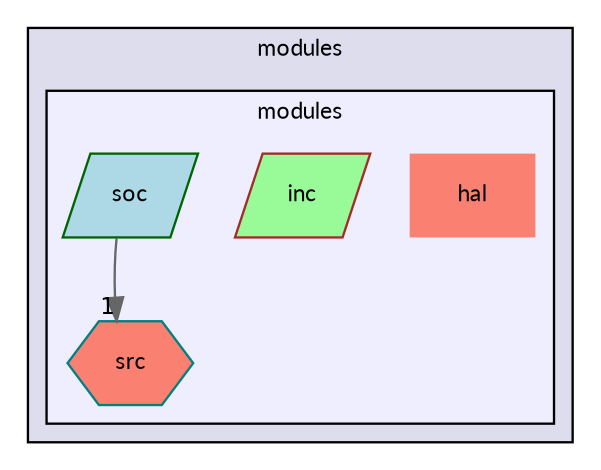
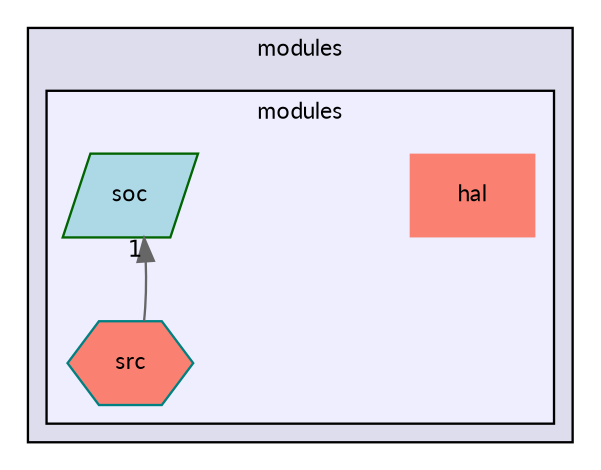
(303, 196) -> none
(115, 268) -> (146, 291)
